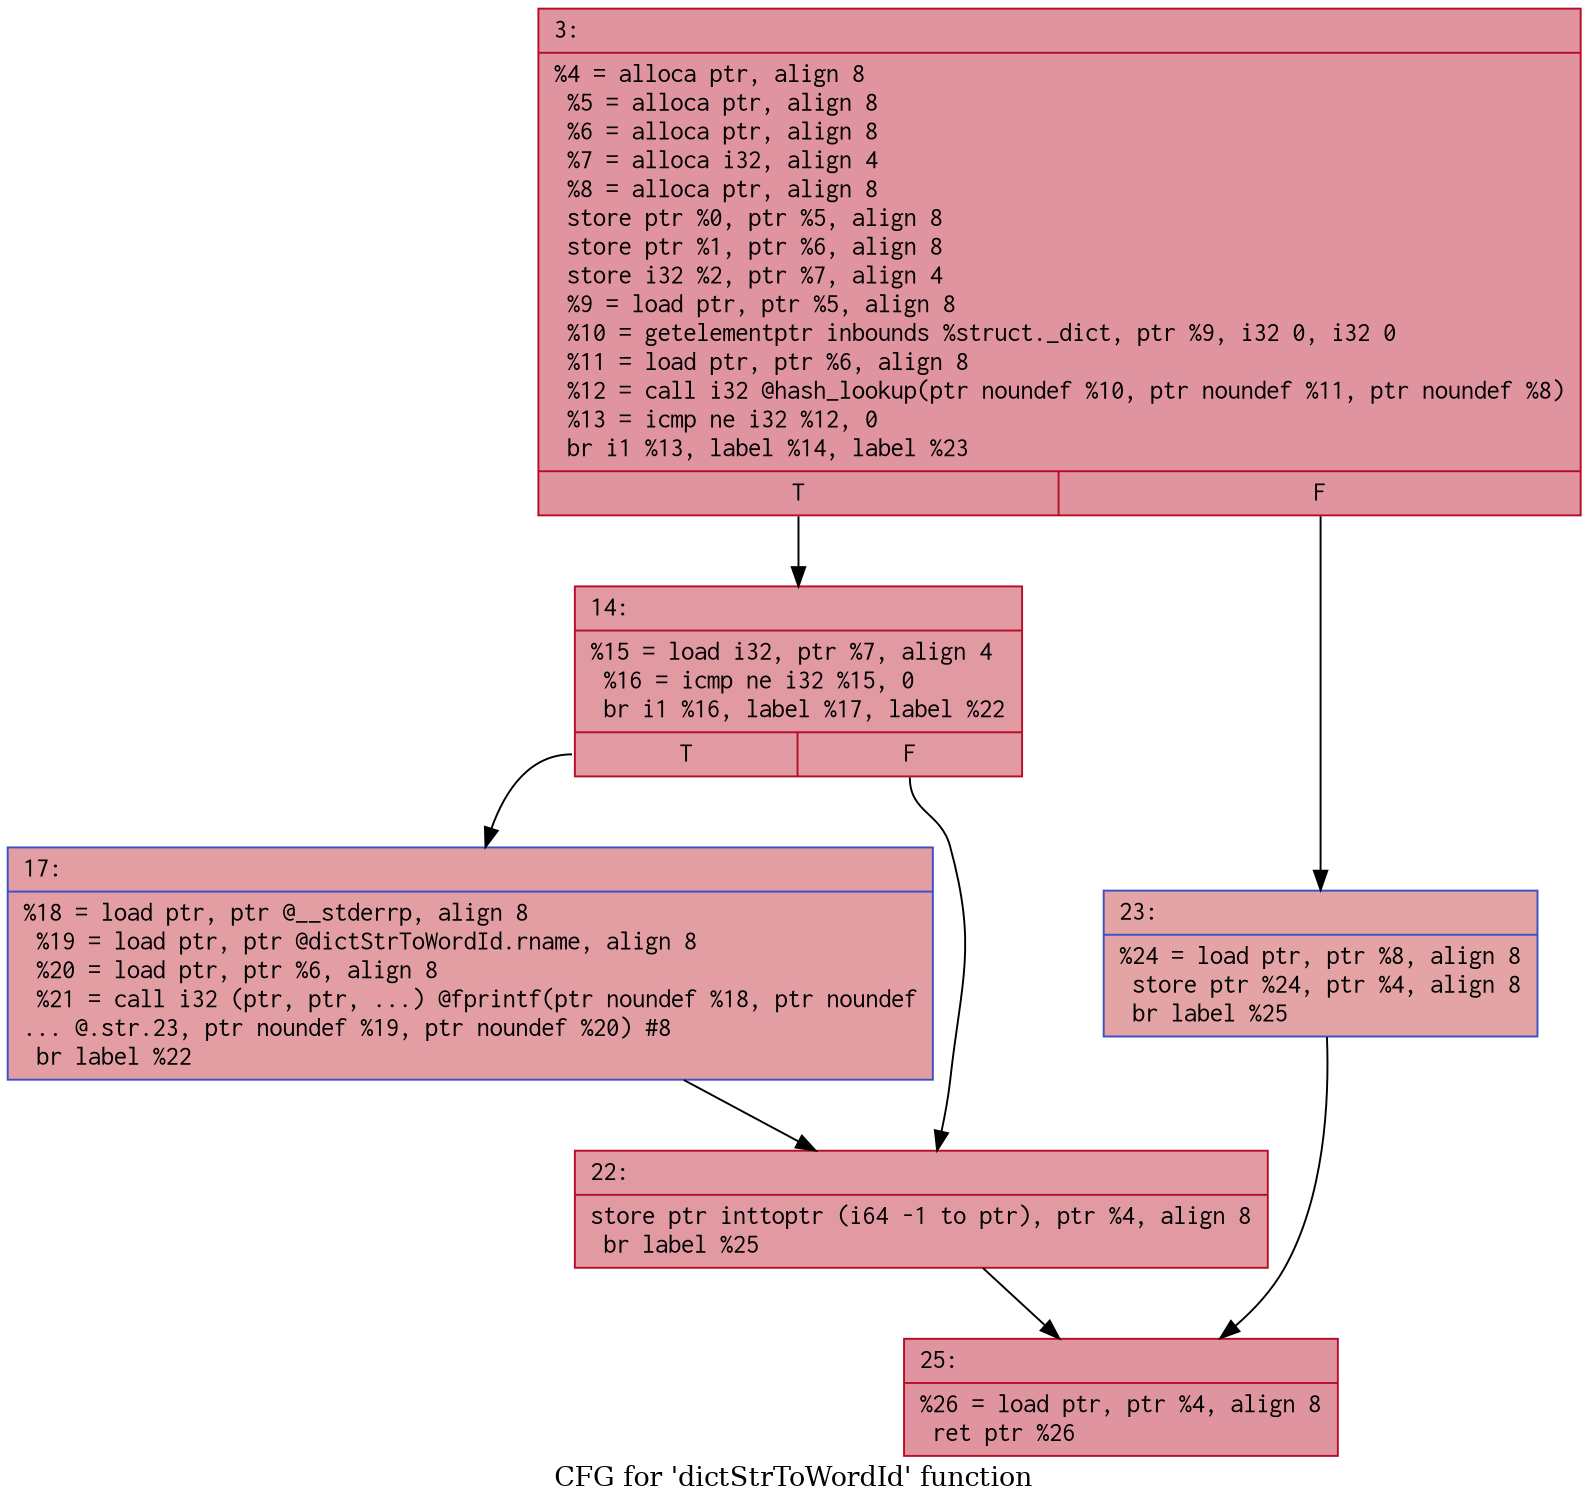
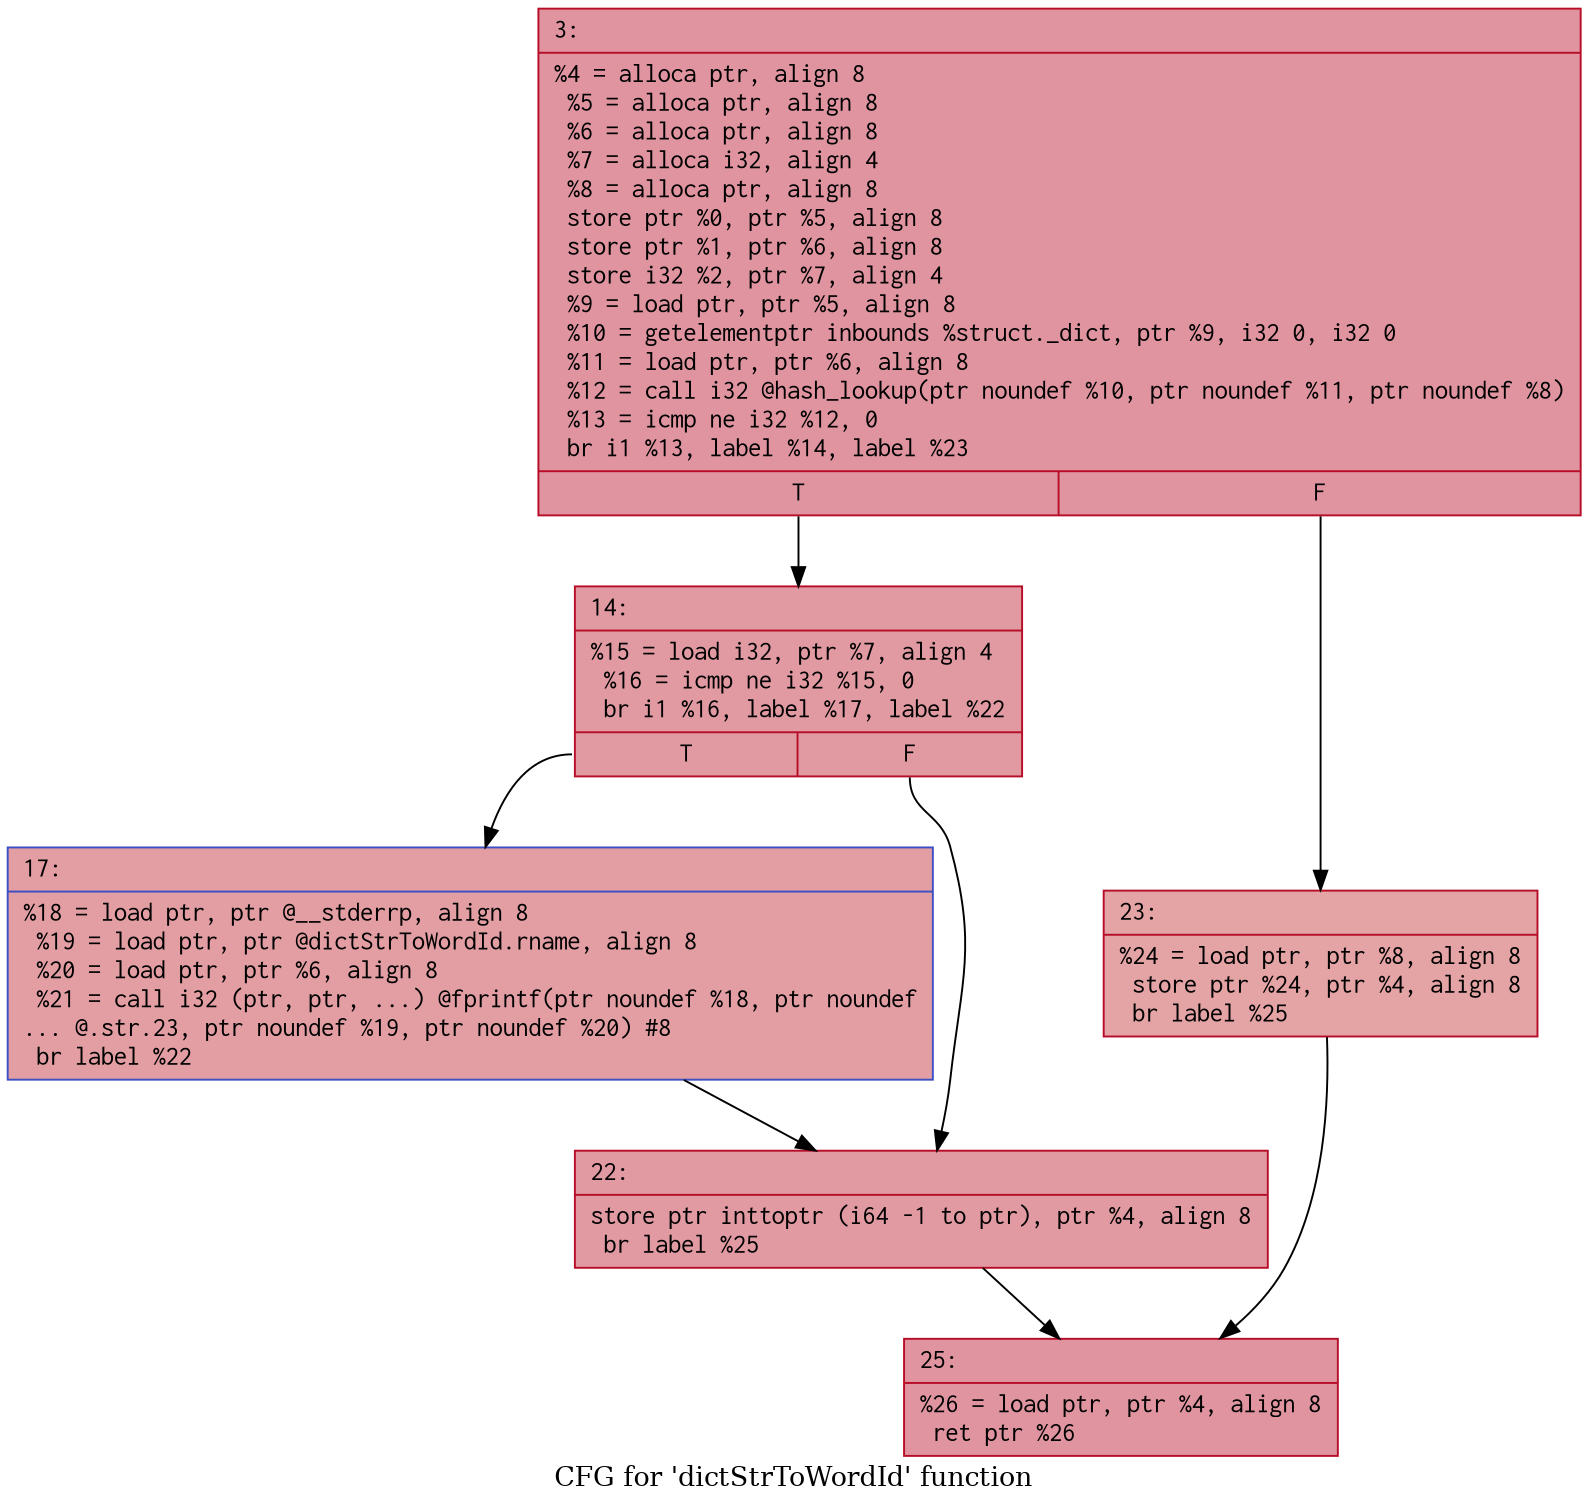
(1321, 964) -> (1321, 964)
